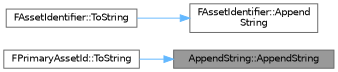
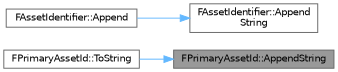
(72, 18) -> (72, 18)
(254, 59) -> (254, 59)
